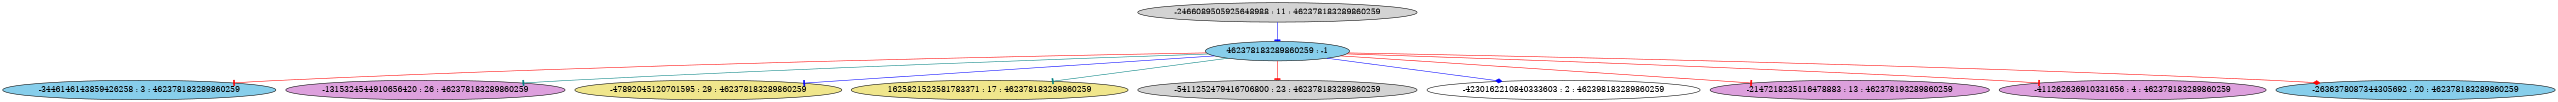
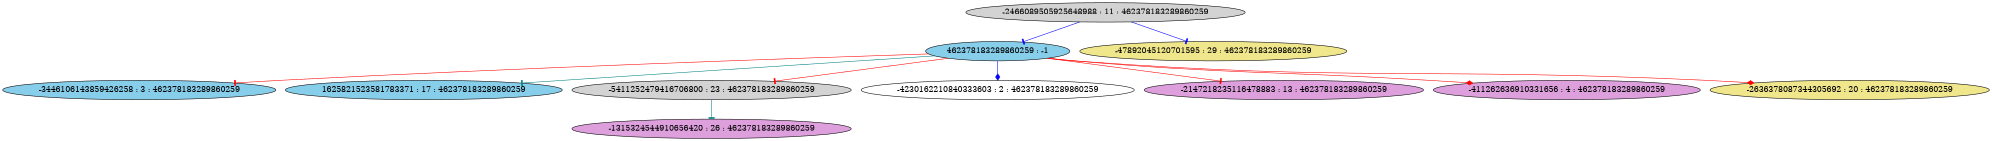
(1692, 66) -> (1362, 77)
(867, 67) -> (712, 108)
(1010, 69) -> (1158, 31)
(139, 90) -> (139, 90)
(990, 90) -> (424, 90)
(1564, 90) -> (998, 90)
(1850, 90) -> (1284, 90)
(2416, 90) -> (1850, 90)
